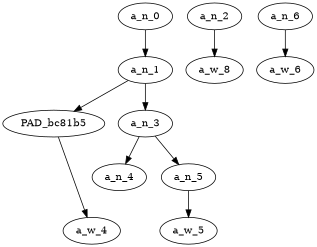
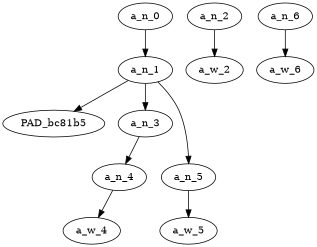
(215, 70) -> (215, 70)
(164, 147) -> (181, 116)
(71, 174) -> (107, 200)
